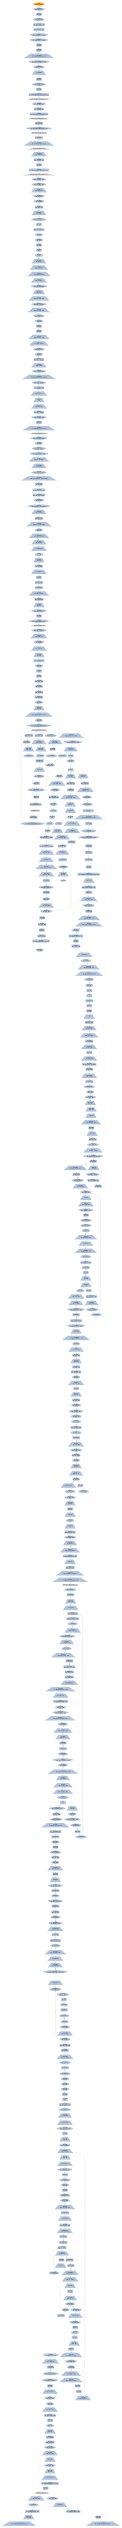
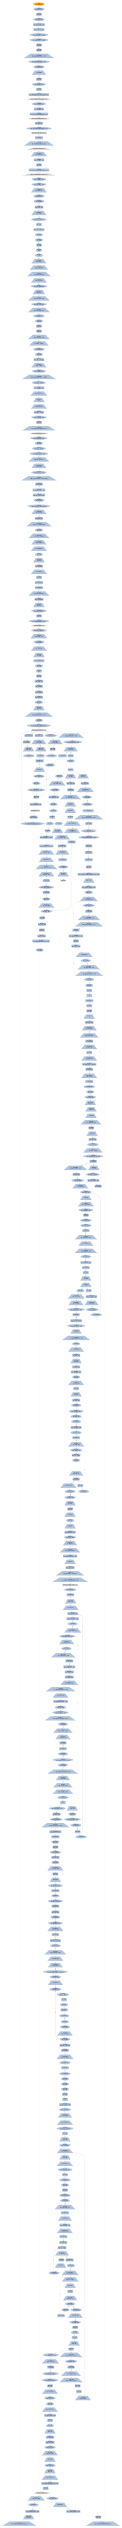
(76, 1466) -> none
none -> (55, 1977)
